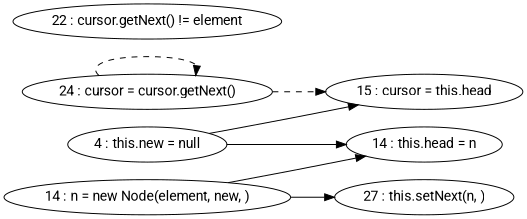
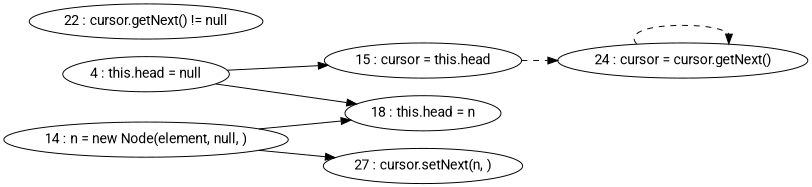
(147, 21) -> (146, 21)
(294, 92) -> (535, 61)
(147, 145) -> (146, 74)
(424, 145) -> (423, 113)
(147, 197) -> (146, 140)
(424, 197) -> (423, 166)
